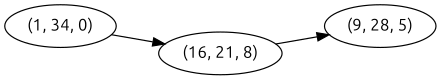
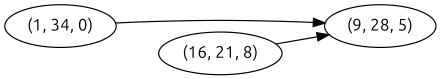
(132, 38) -> (214, 20)
